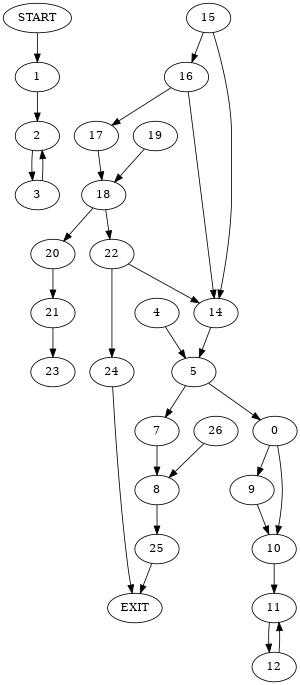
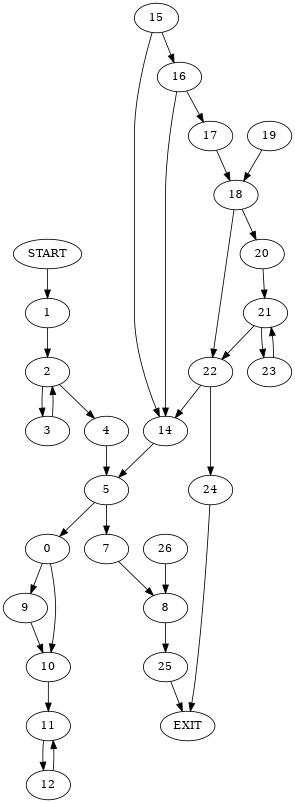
none -> (241, 339)
none -> (273, 346)
none -> (74, 399)
